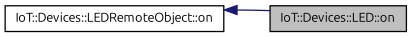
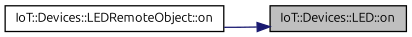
(254, 10) -> (240, 27)
